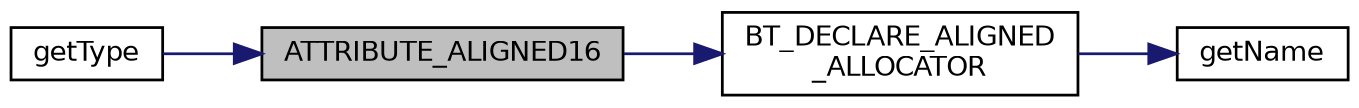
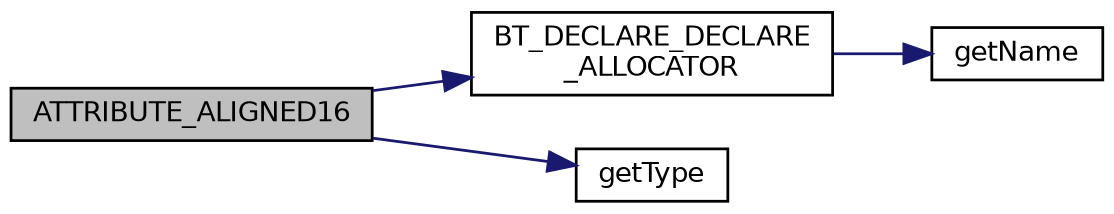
(199, 54) -> (460, 150)
(900, 54) -> (652, 54)
